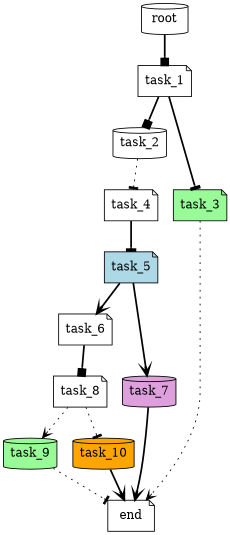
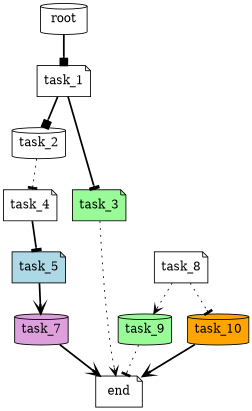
(85, 329) -> none
